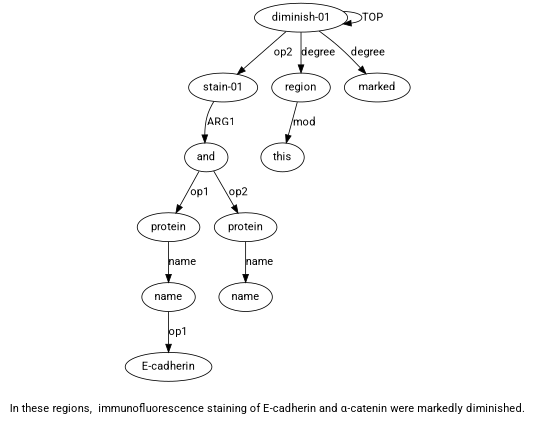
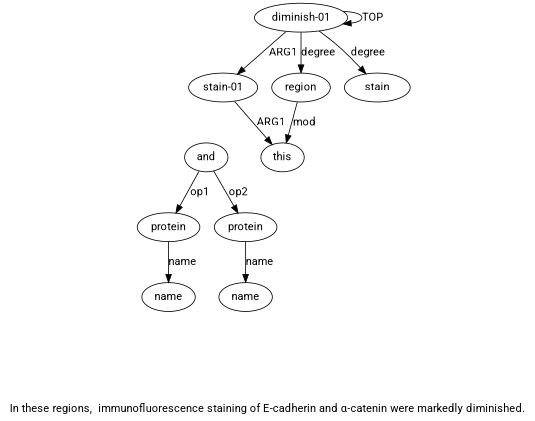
(283, 53) -> (283, 53)
(377, 88) -> (377, 88)
(207, 117) -> (251, 120)
(169, 367) -> none
